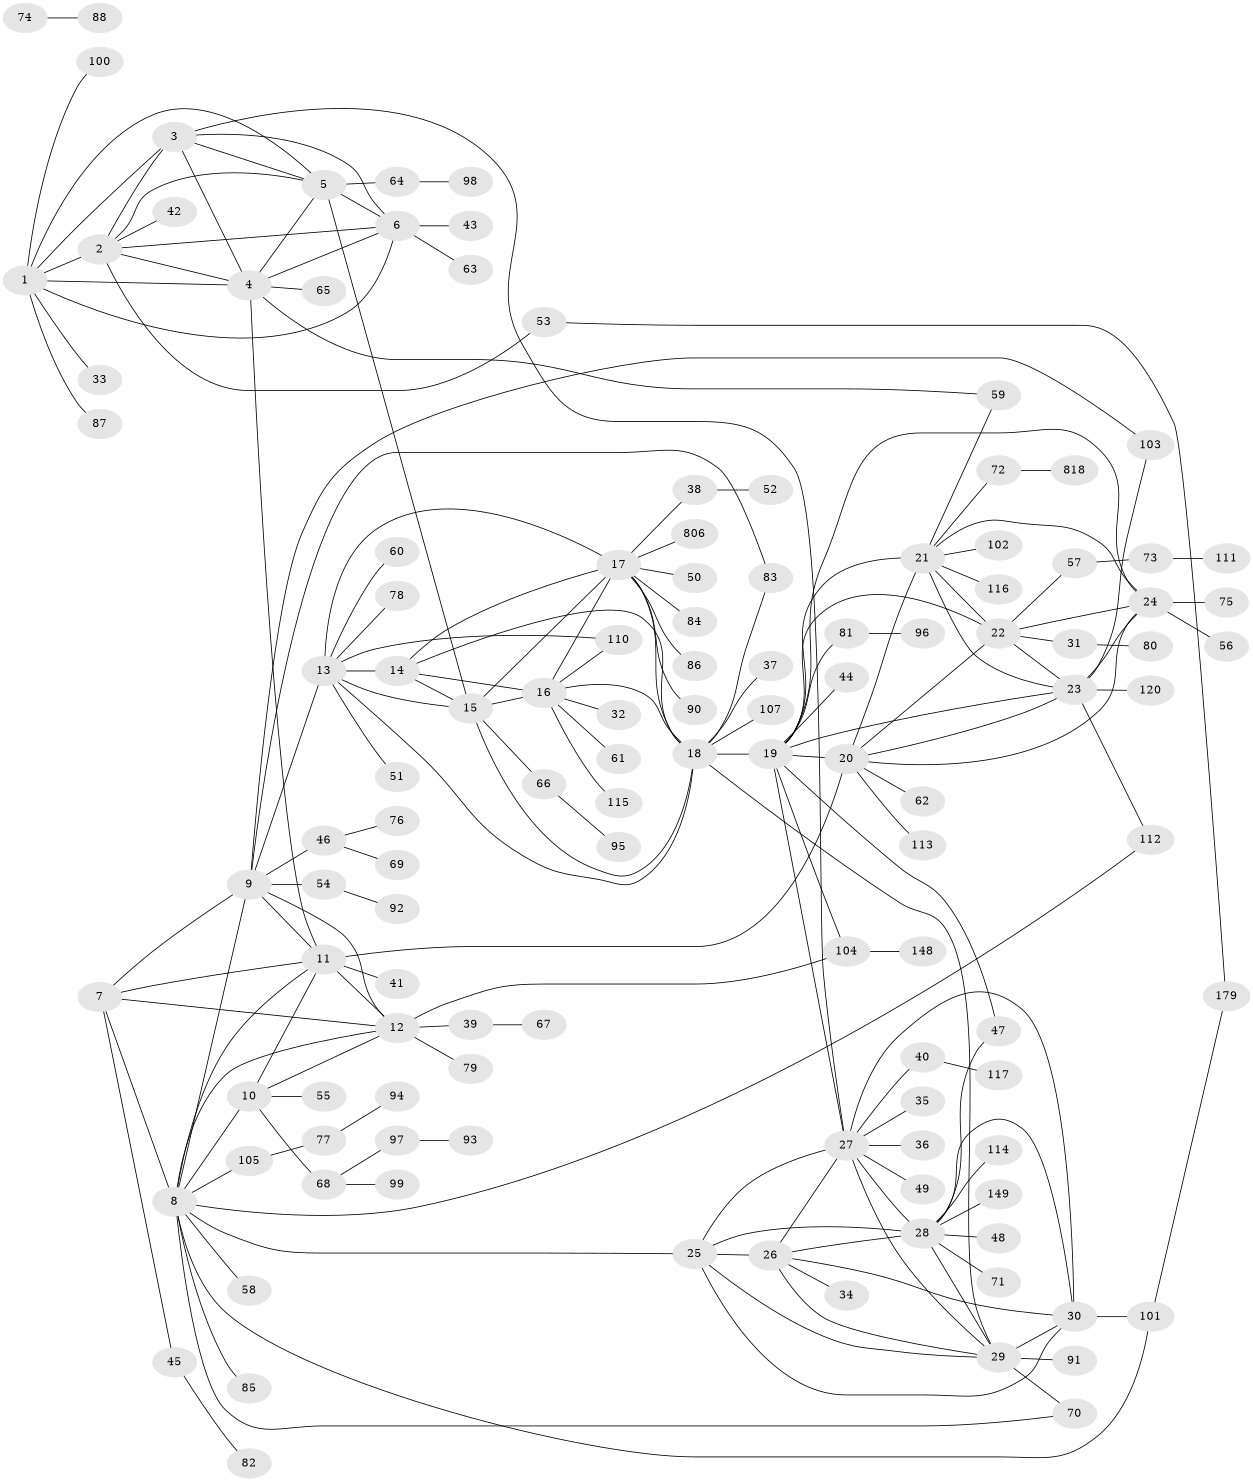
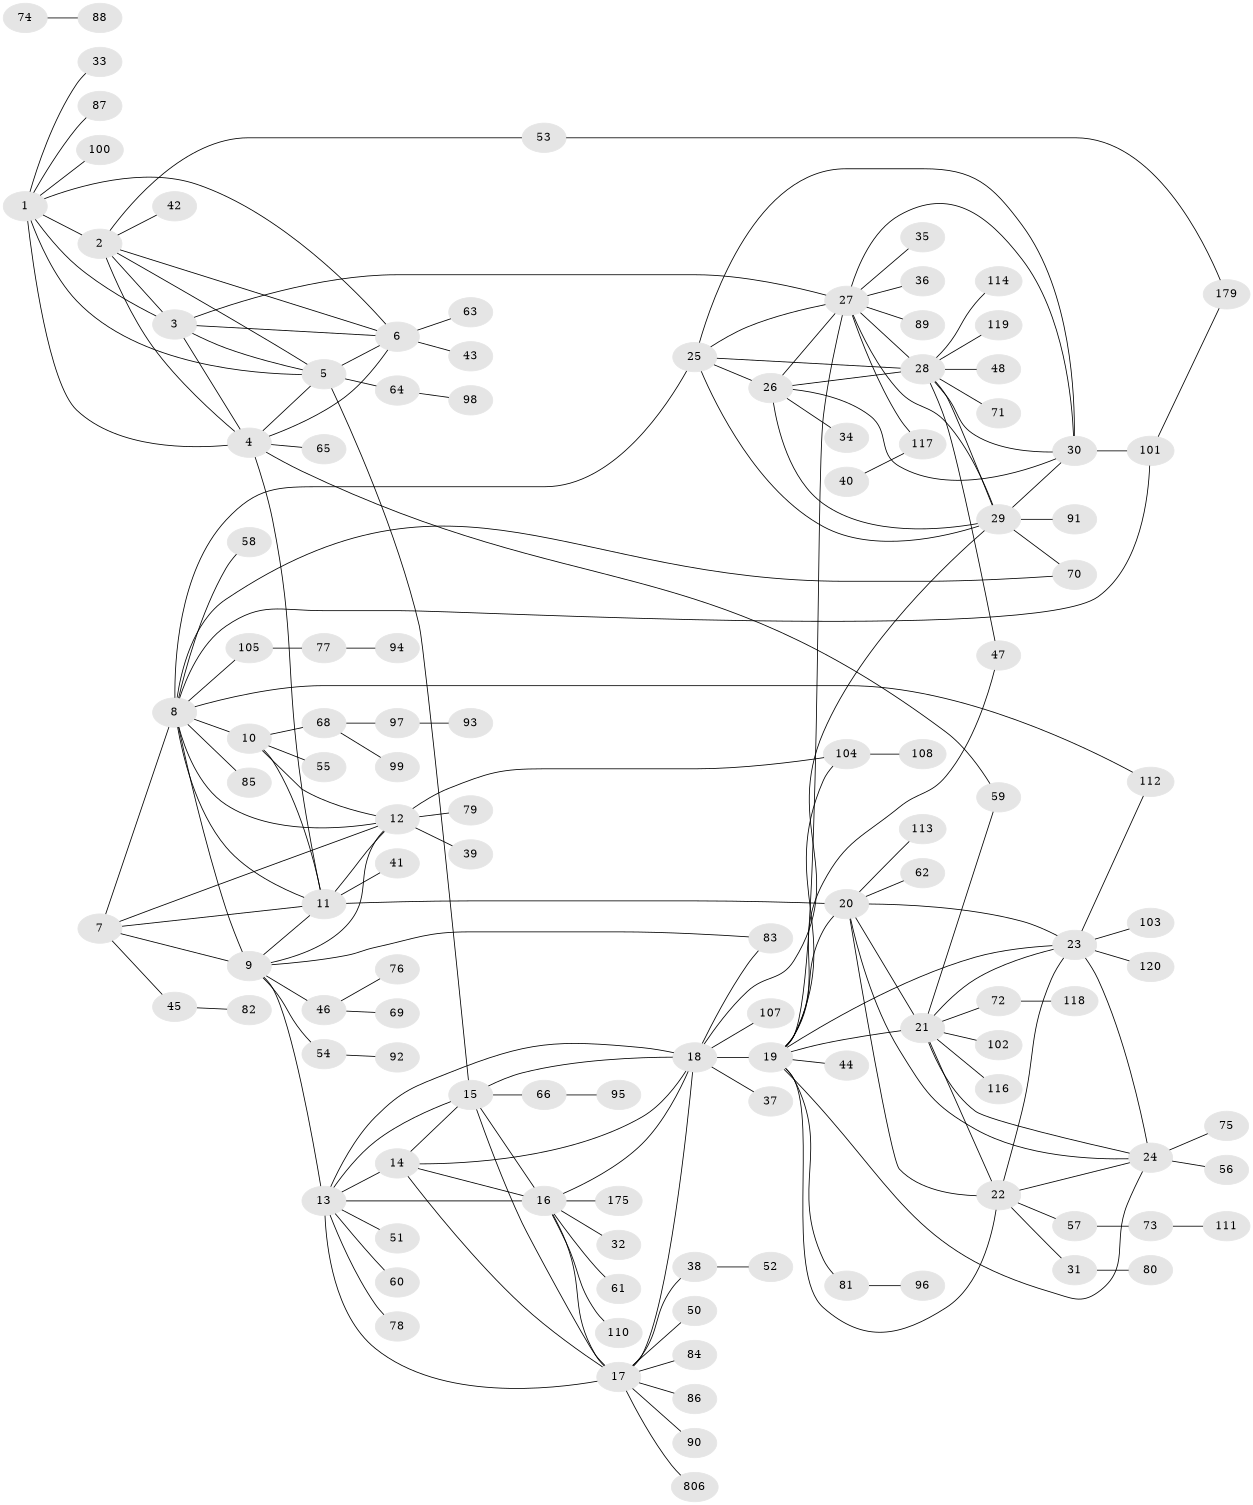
(532, 385) -> none
(1075, 470) -> (1075, 1001)
(467, 637) -> (434, 1201)
(619, 803) -> (619, 1201)
(923, 951) -> (923, 754)
(544, 1025) -> none
(882, 1100) -> (880, 382)
(923, 1189) -> (923, 325)
(999, 1194) -> (999, 325)
